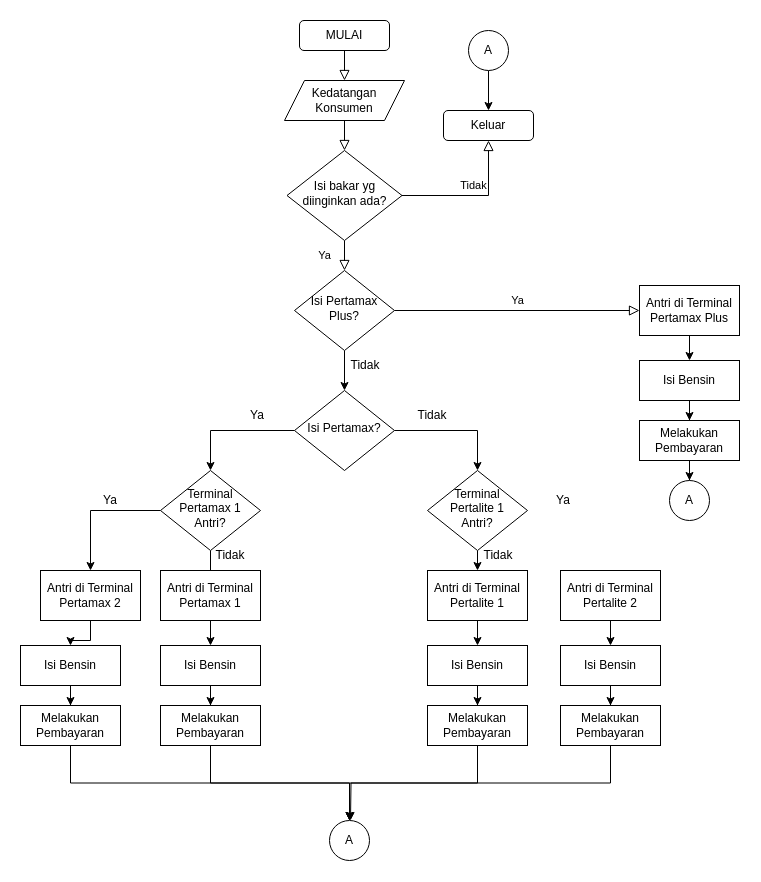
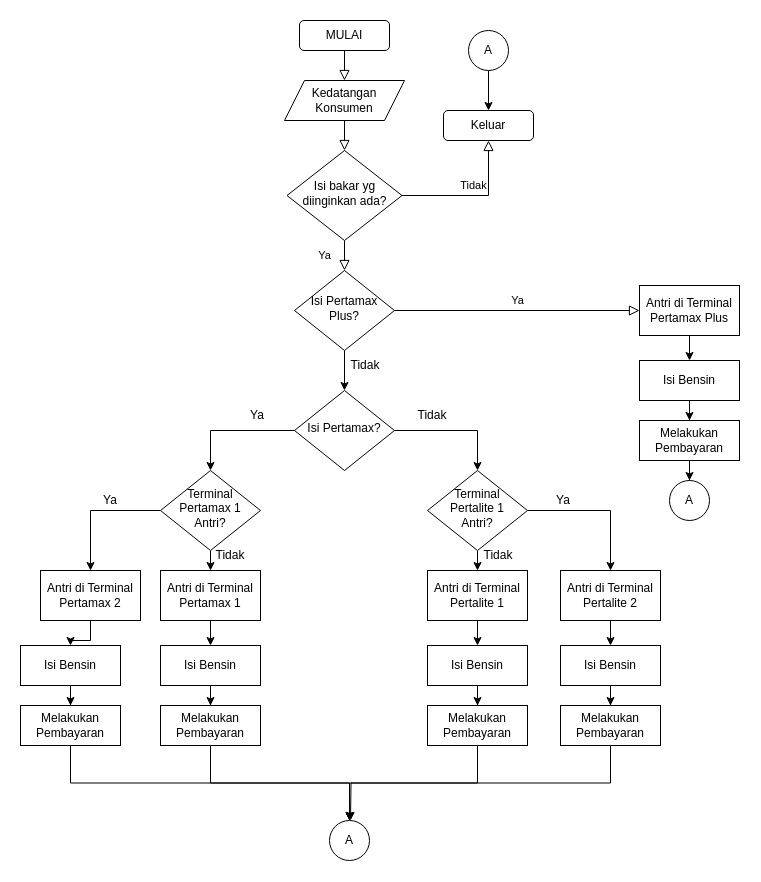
none -> (596, 511)
(211, 565) -> (211, 562)
